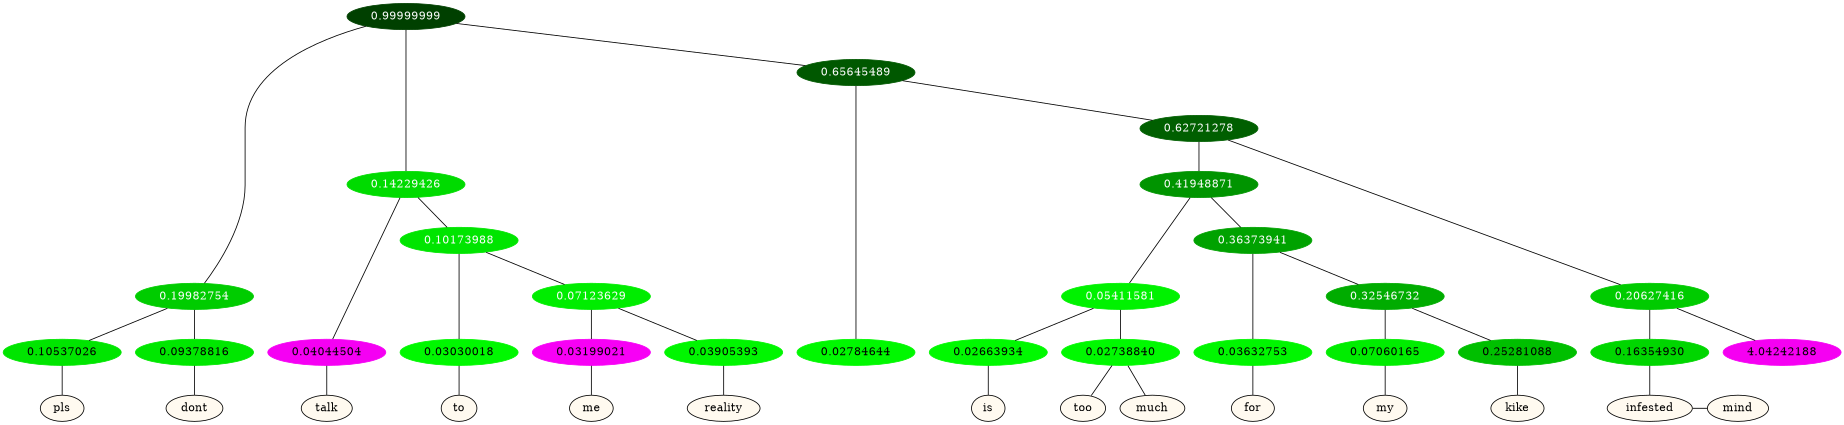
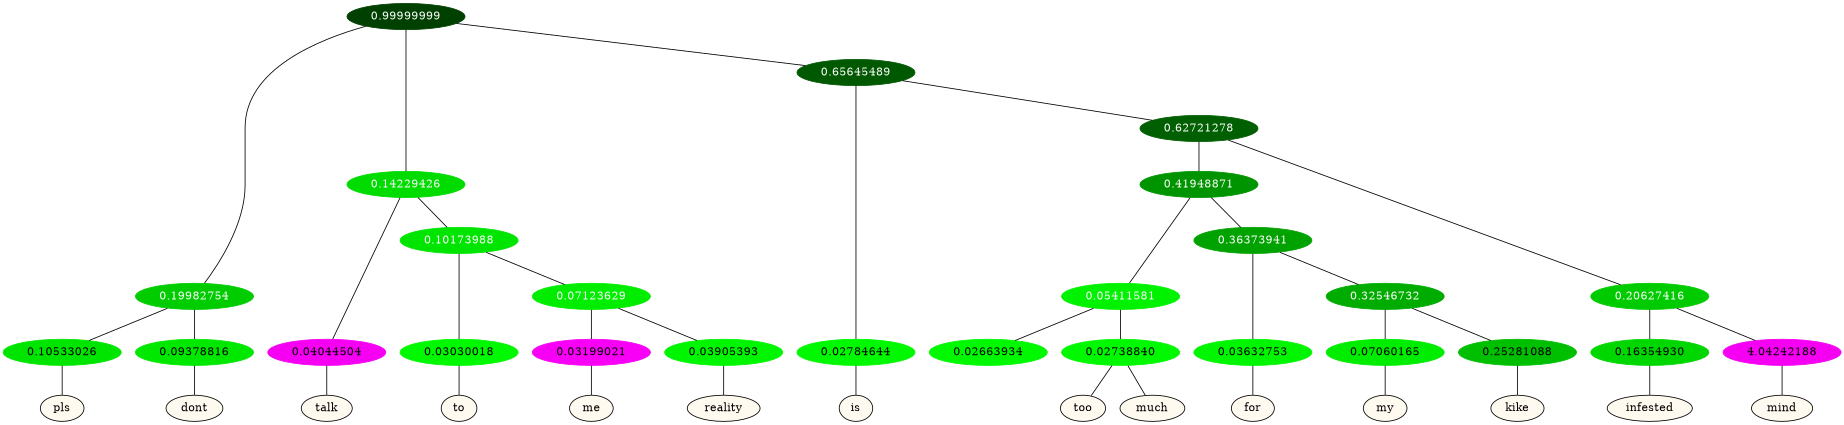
(62, 352) -> (62, 352)
(988, 380) -> (856, 380)
(1700, 408) -> (1782, 380)
